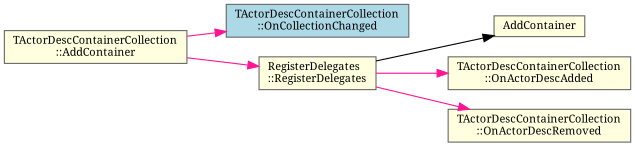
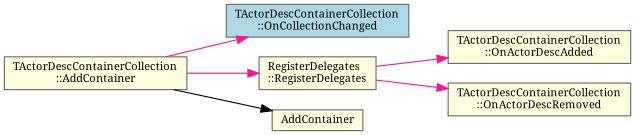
(430, 49) -> (217, 99)
